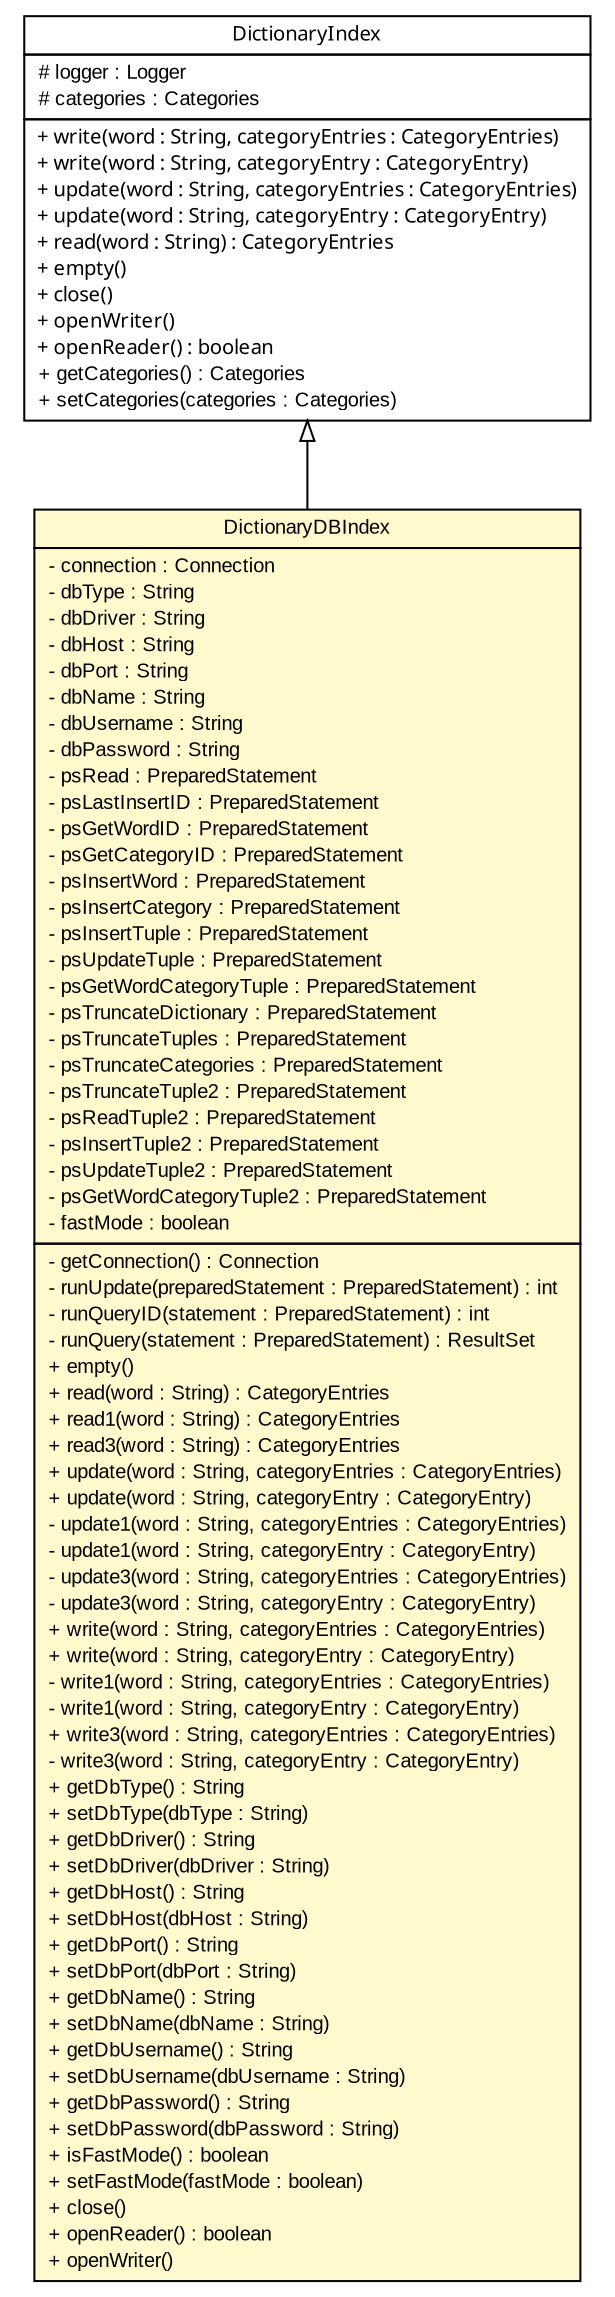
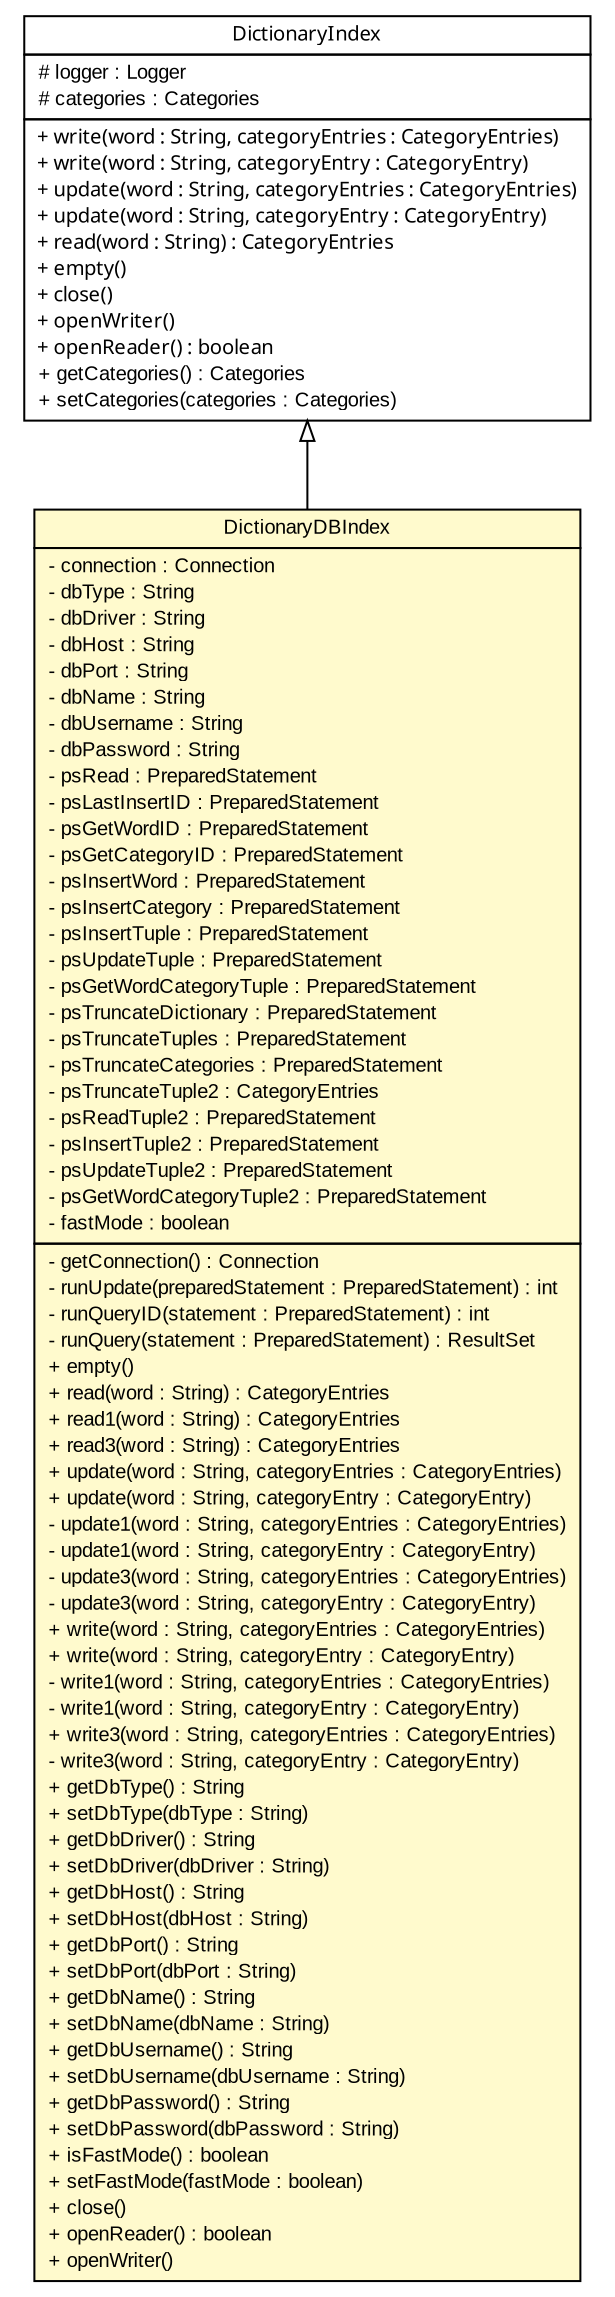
(229, 1092) -> (214, 1092)
